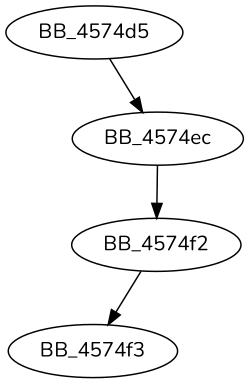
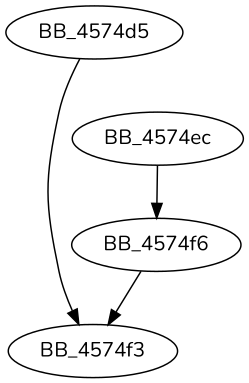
(122, 79) -> (48, 184)
(156, 245) -> (156, 245)
